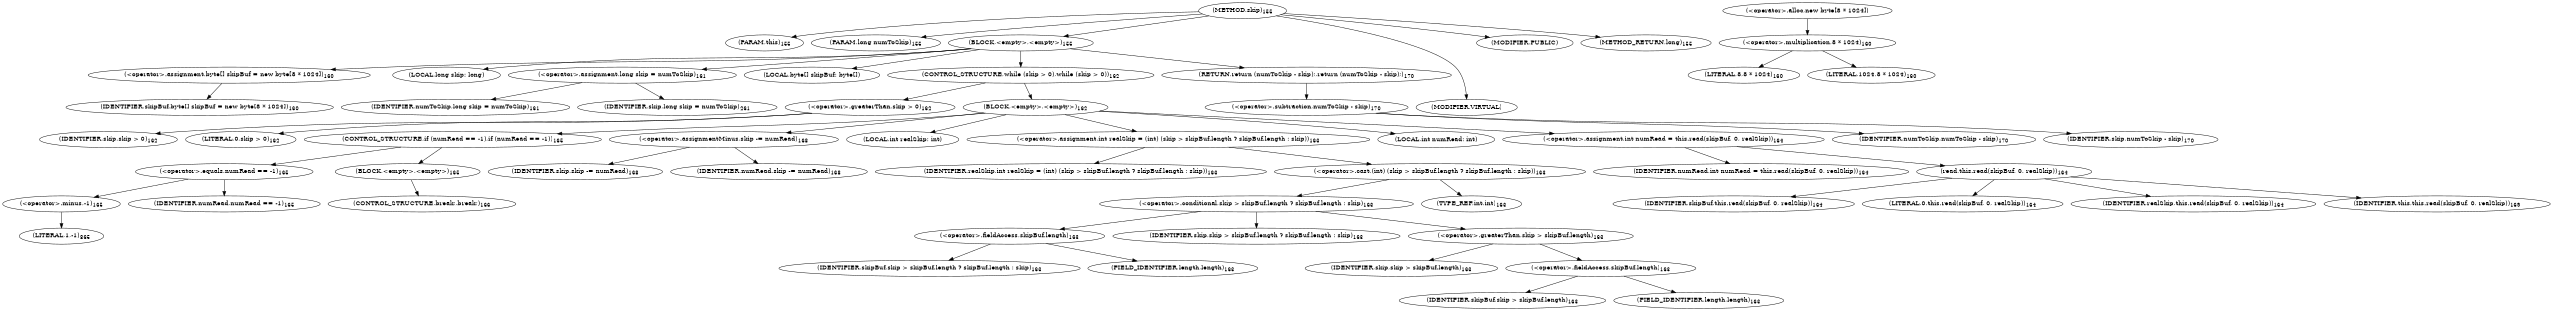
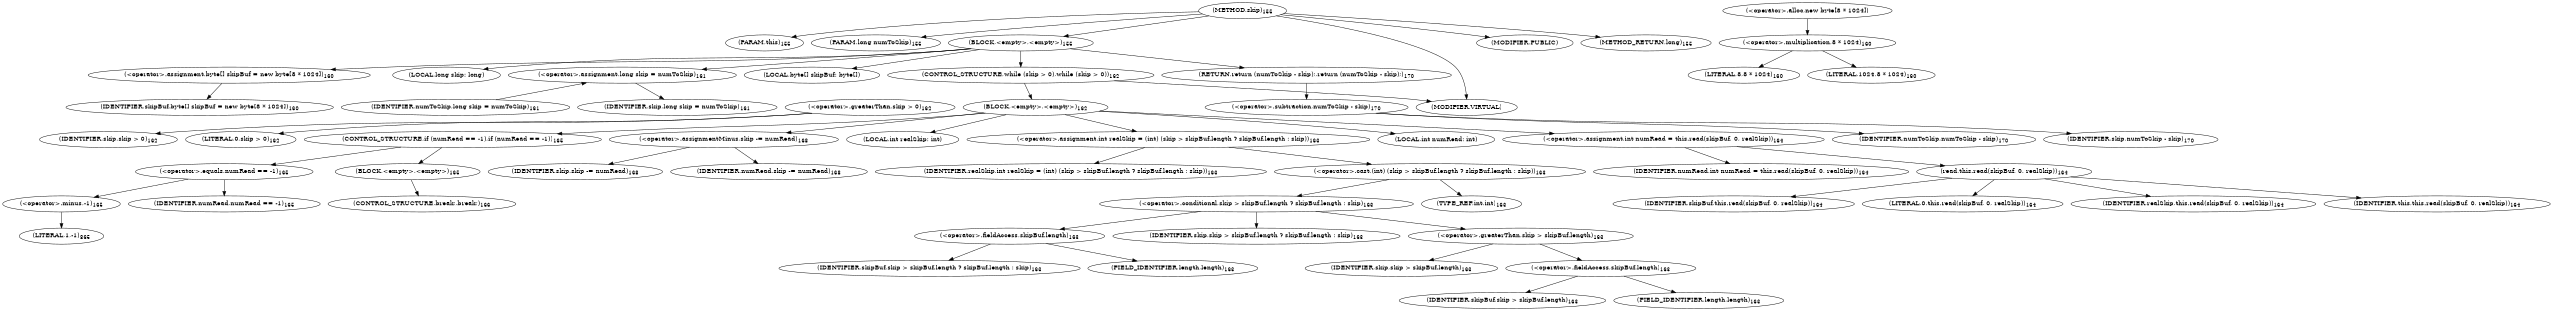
(539, 91) -> (539, 92)
(947, 91) -> (1271, 90)
(745, 107) -> (745, 107)
(2515, 203) -> (2515, 203)
